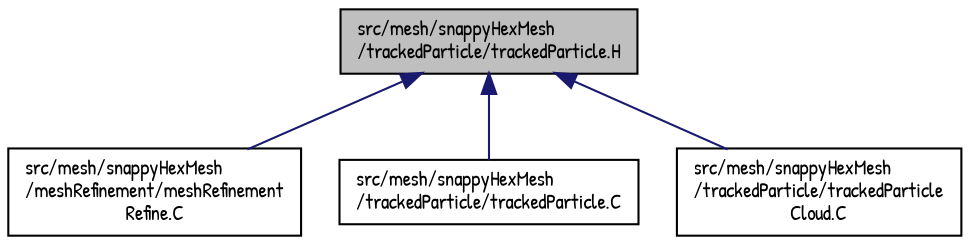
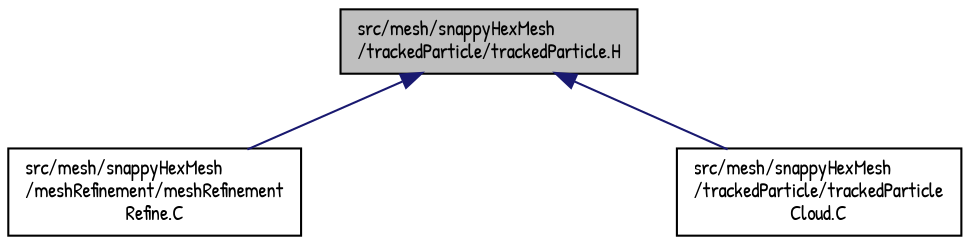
(489, 192) -> none
